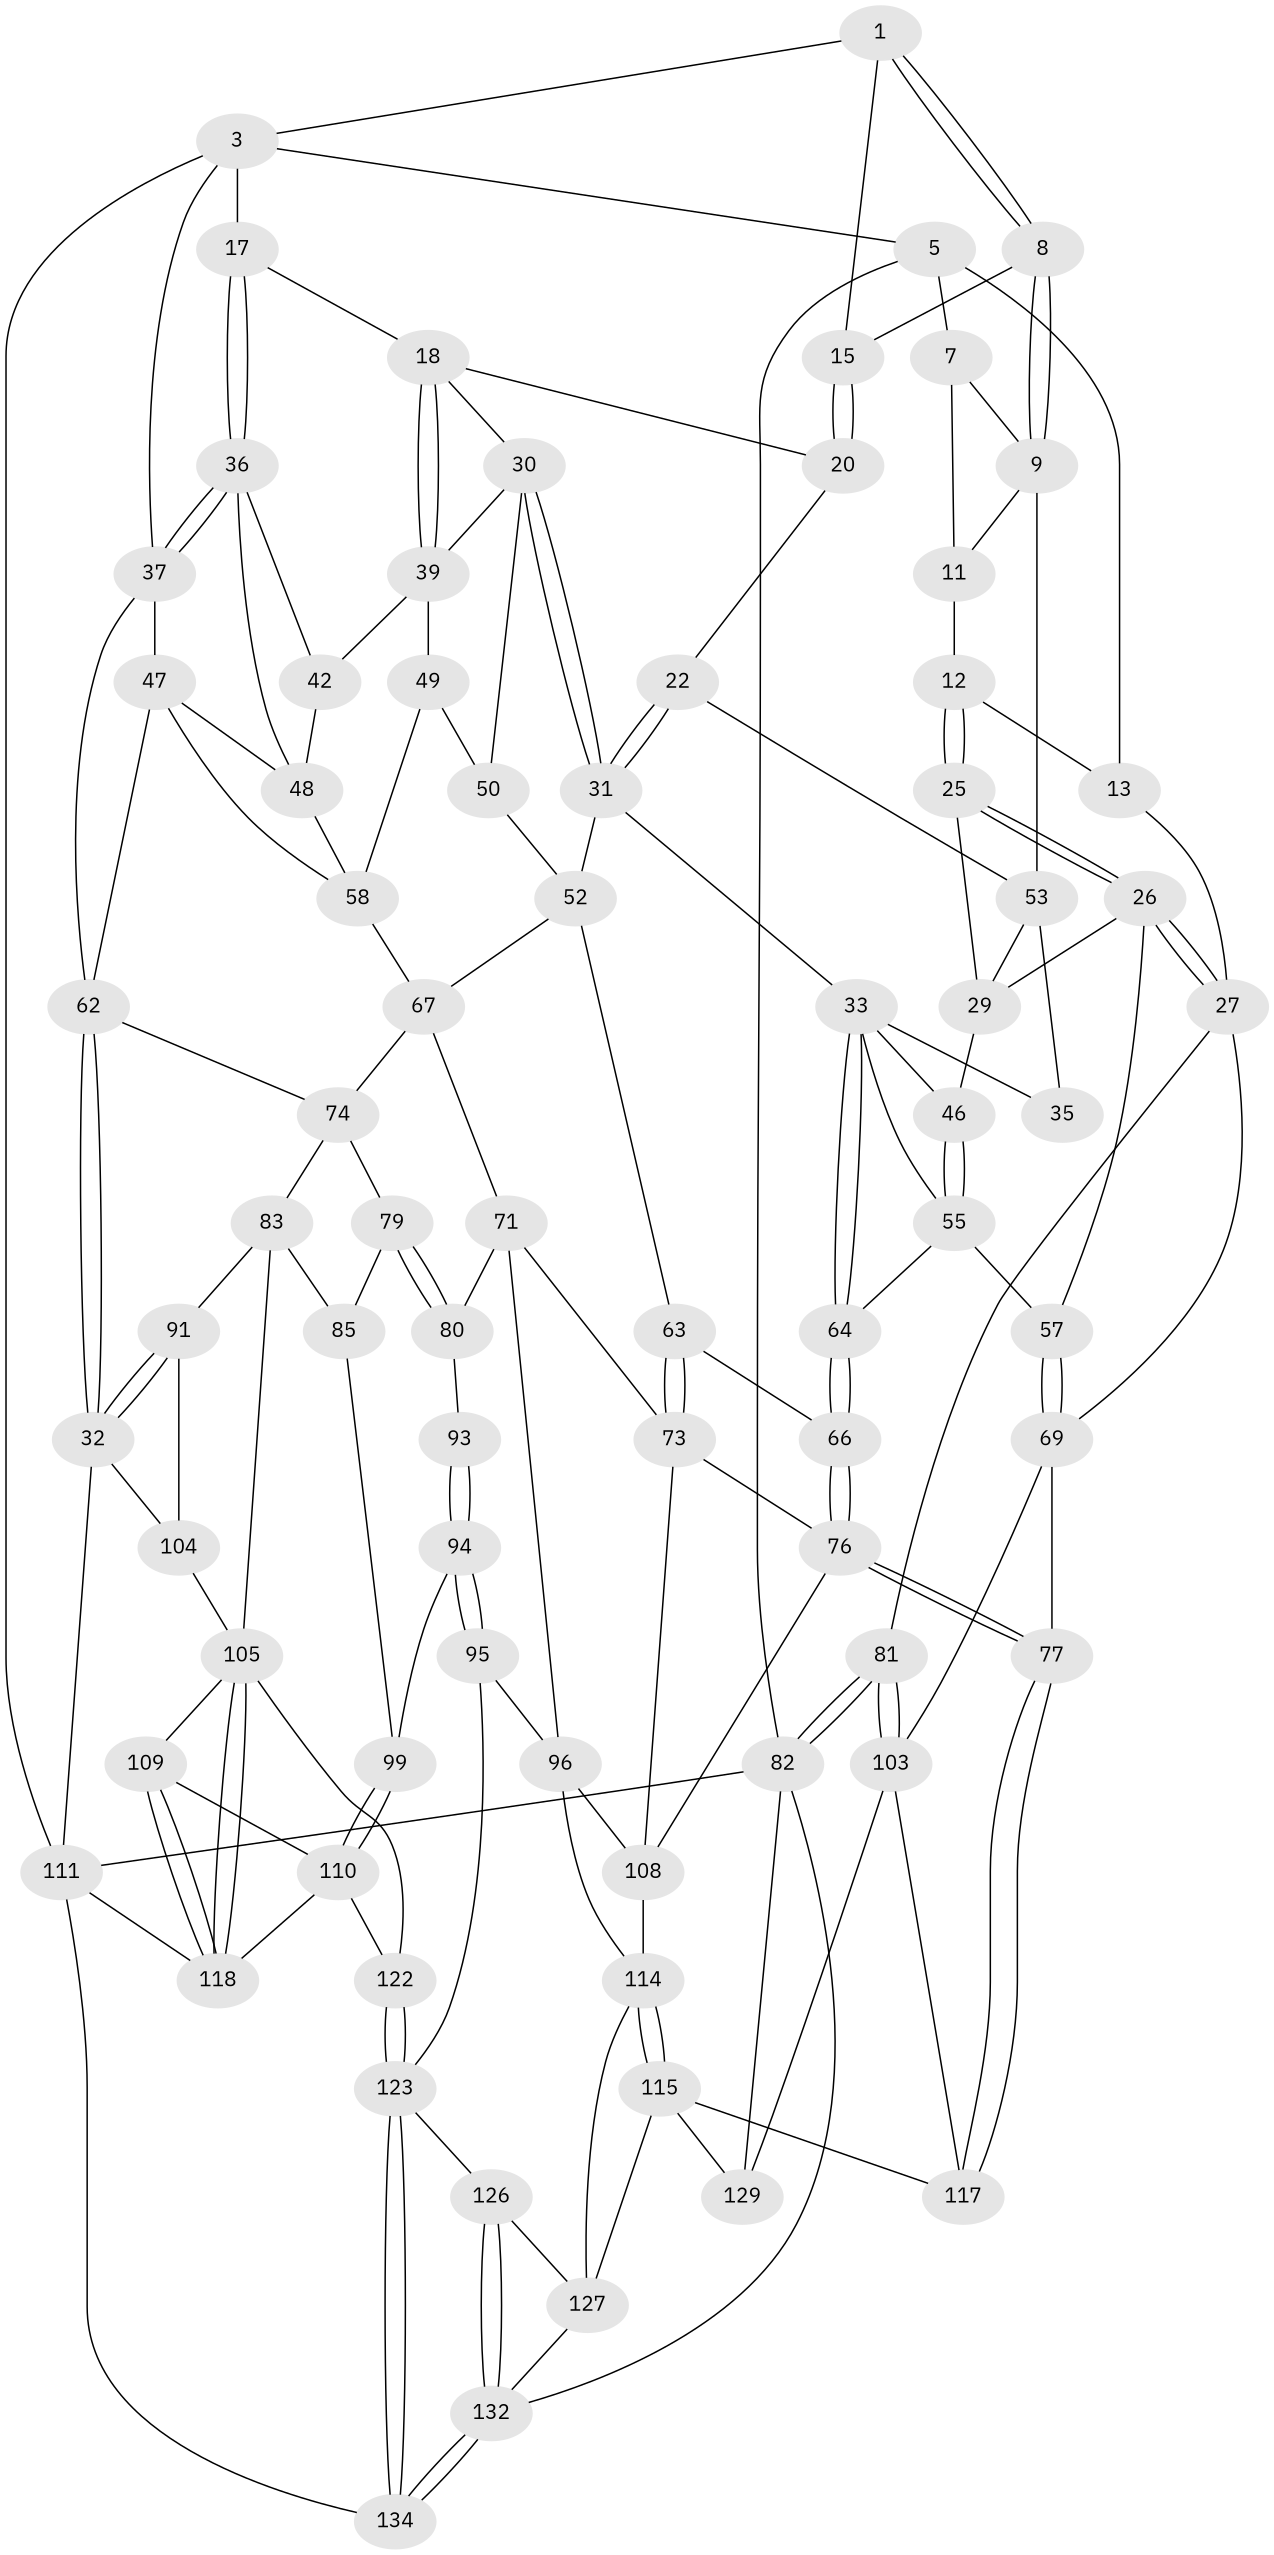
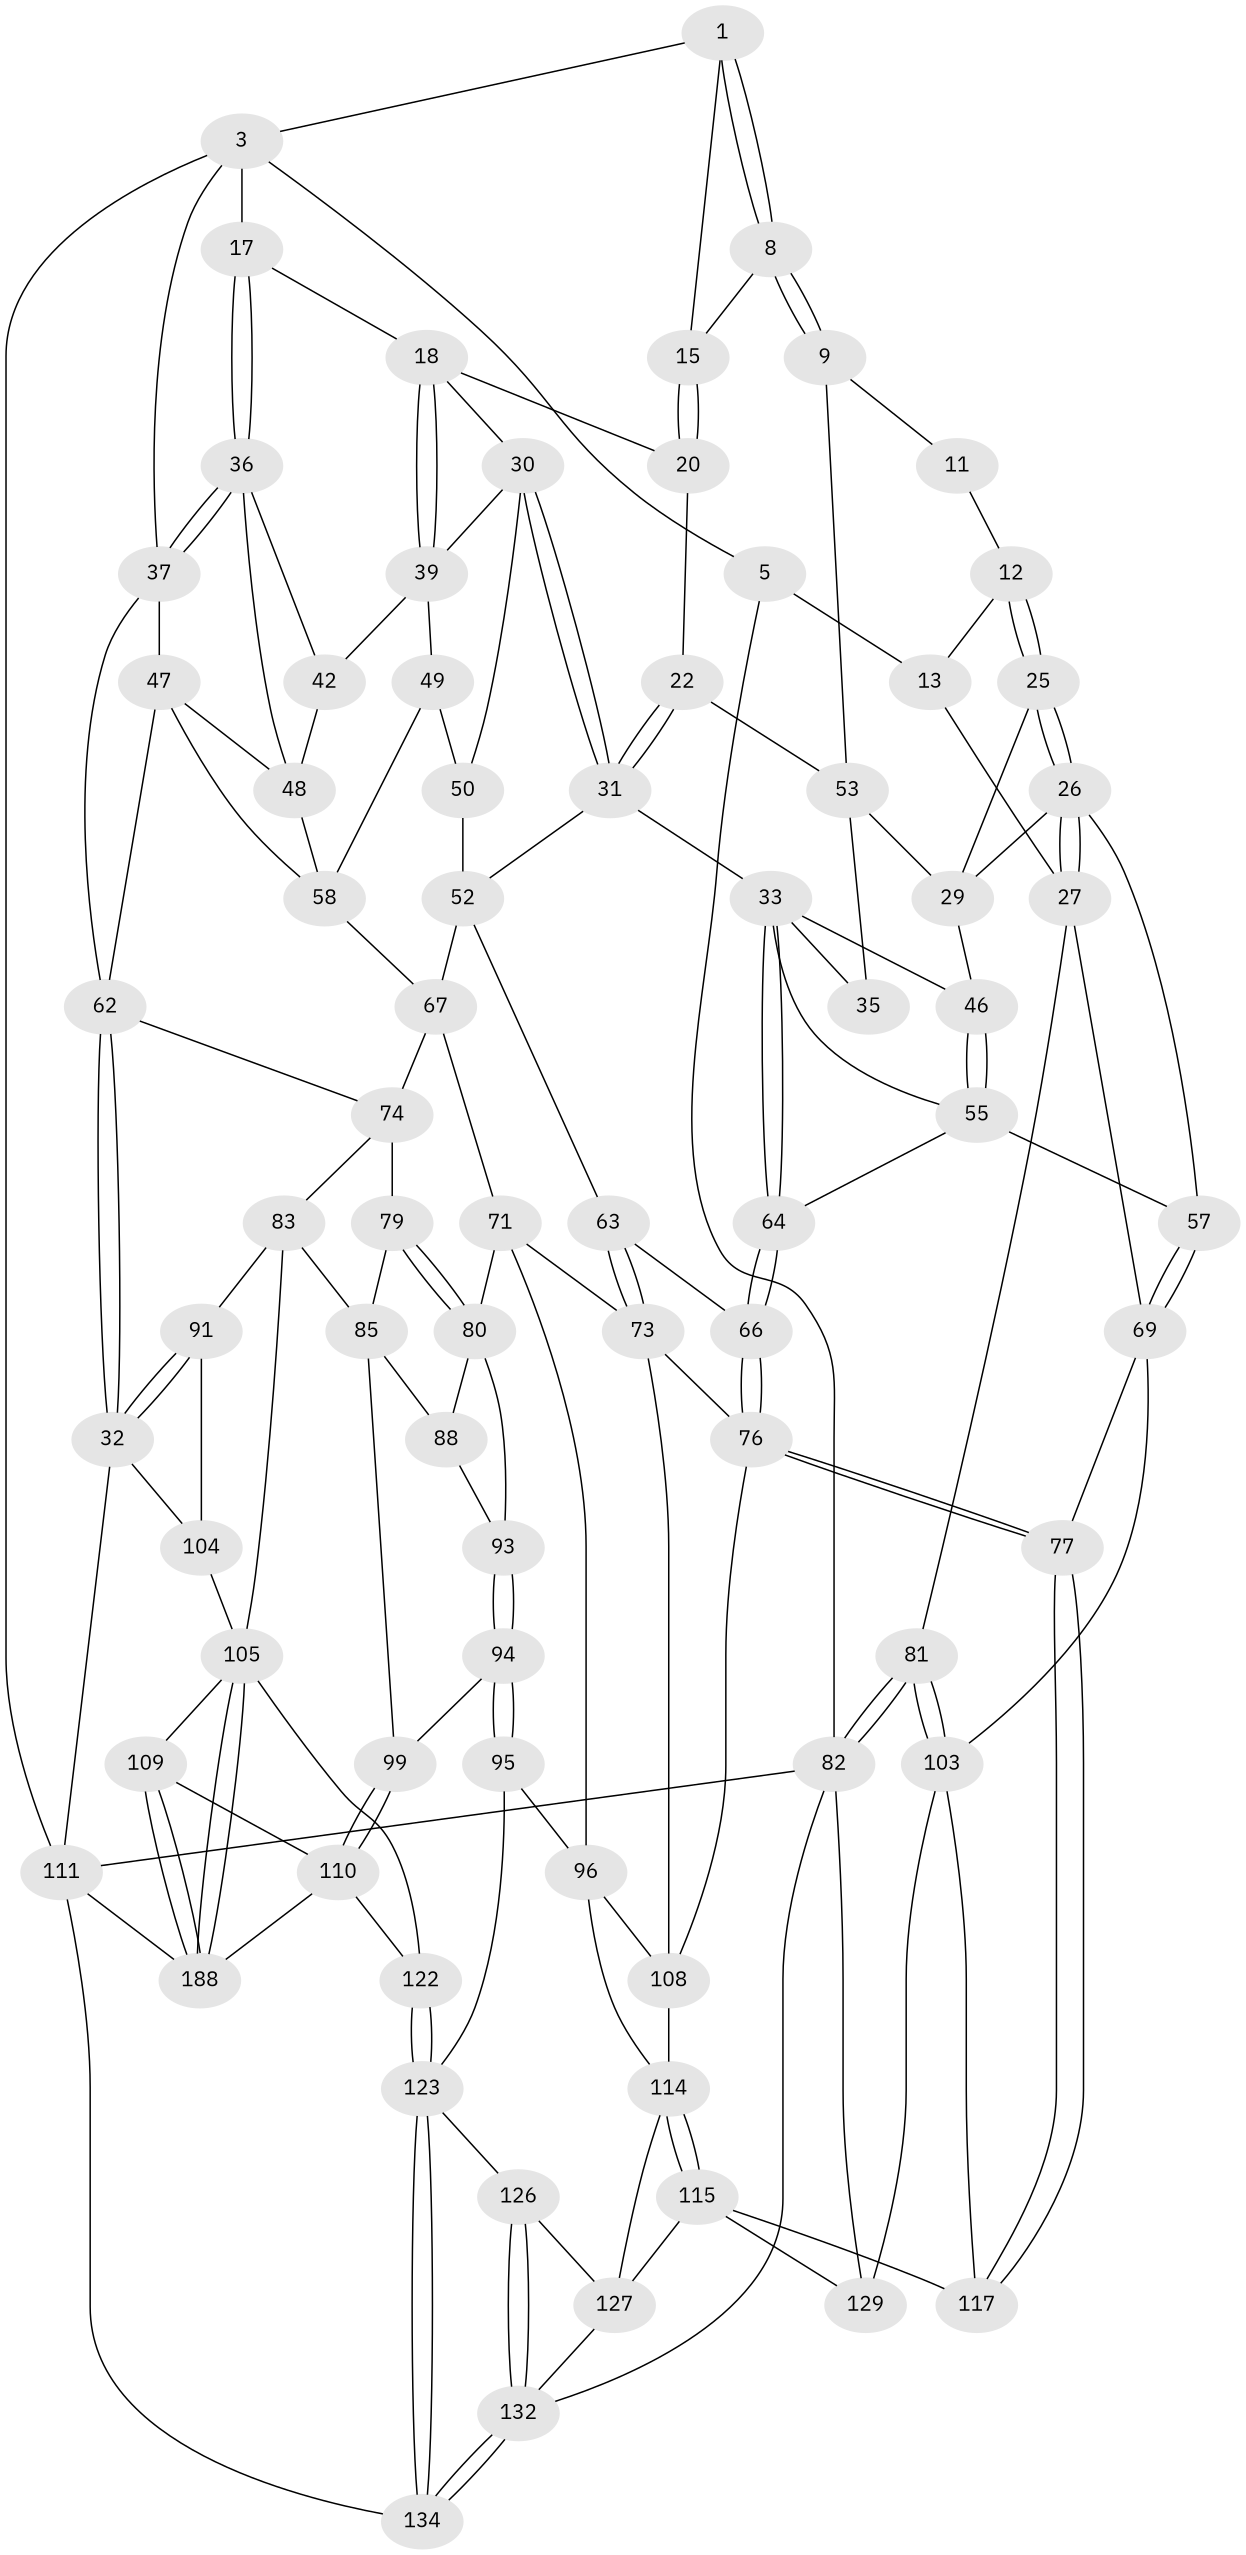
(951, 358) -> none
none -> (446, 1440)
(218, 1981) -> (200, 1981)
